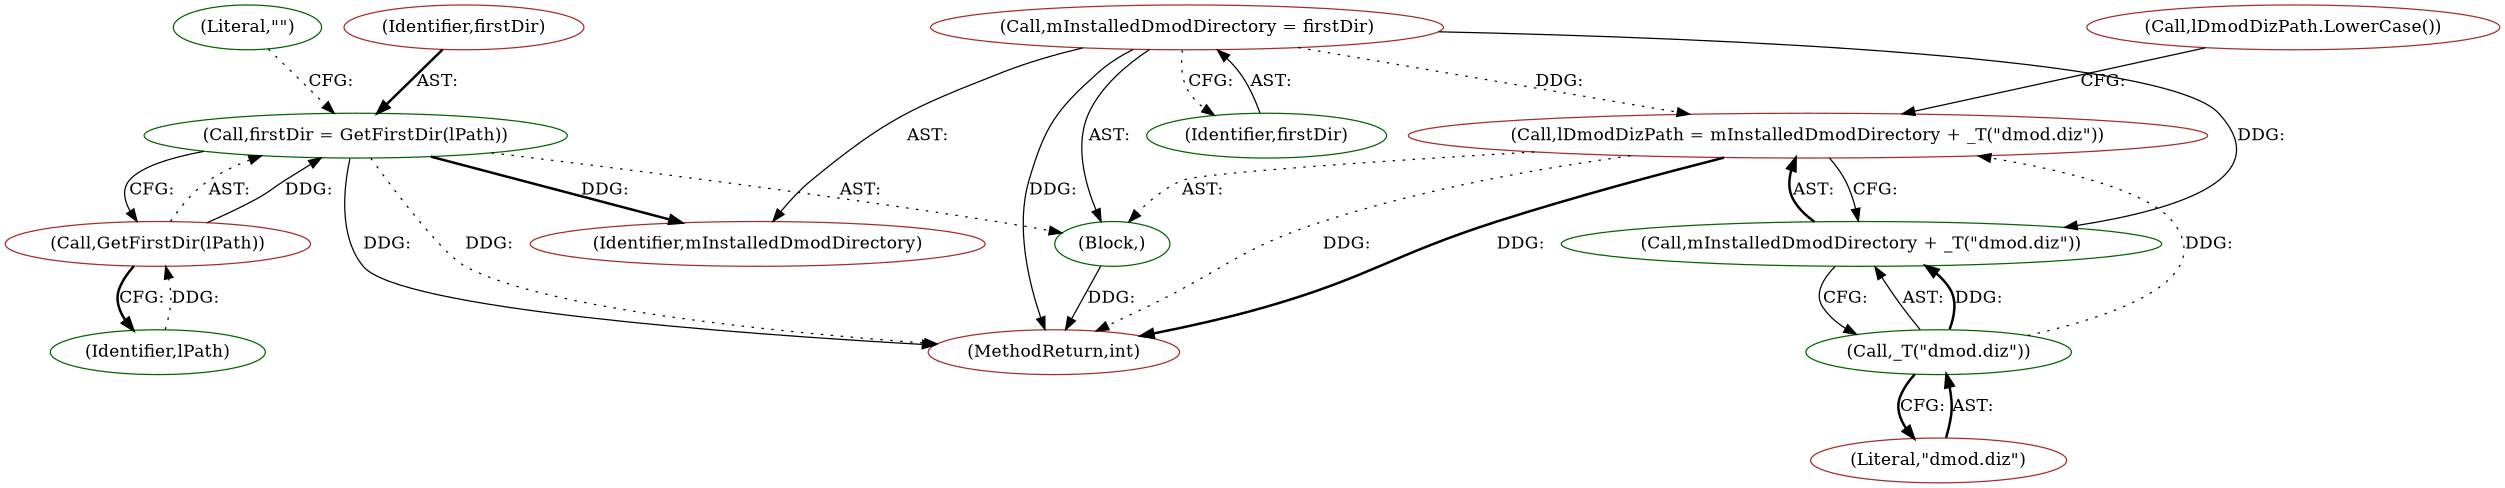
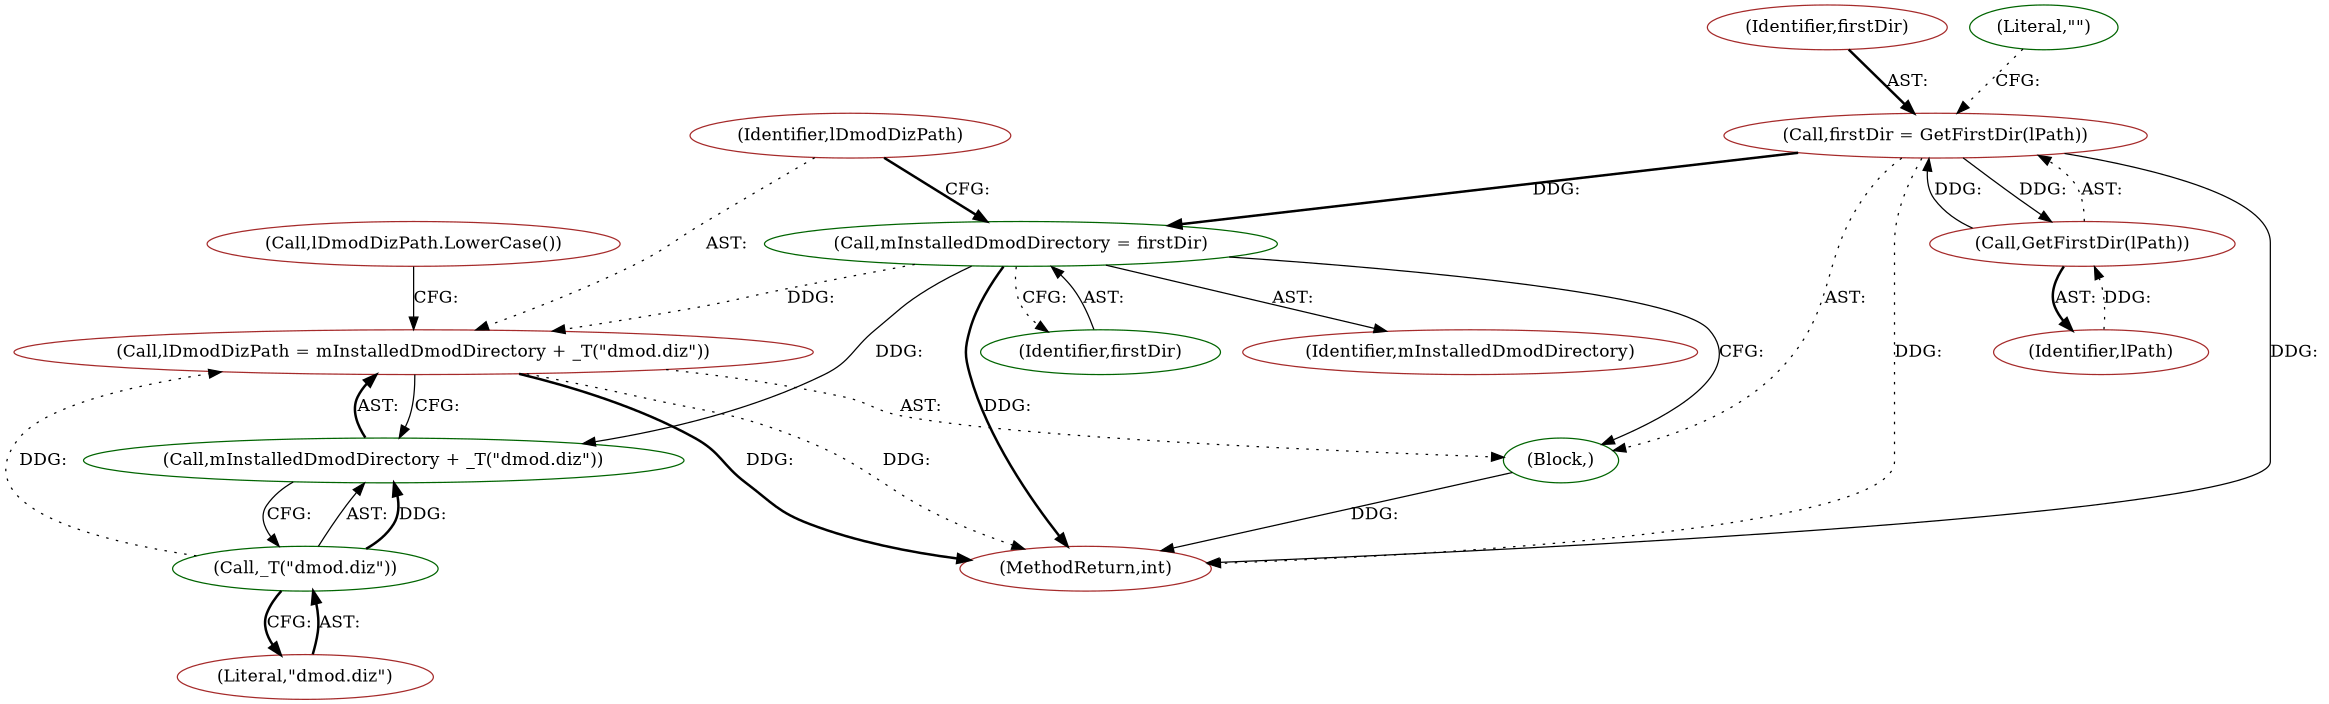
(1187, 27) -> (1021, 244)
(356, 136) -> (1936, 136)
none -> (850, 136)
(1112, 136) -> (1745, 352)
(1034, 165) -> (981, 407)
(550, 188) -> (1490, 188)
(155, 190) -> (2046, 190)
(145, 298) -> (2079, 298)
(158, 352) -> (2101, 352)
